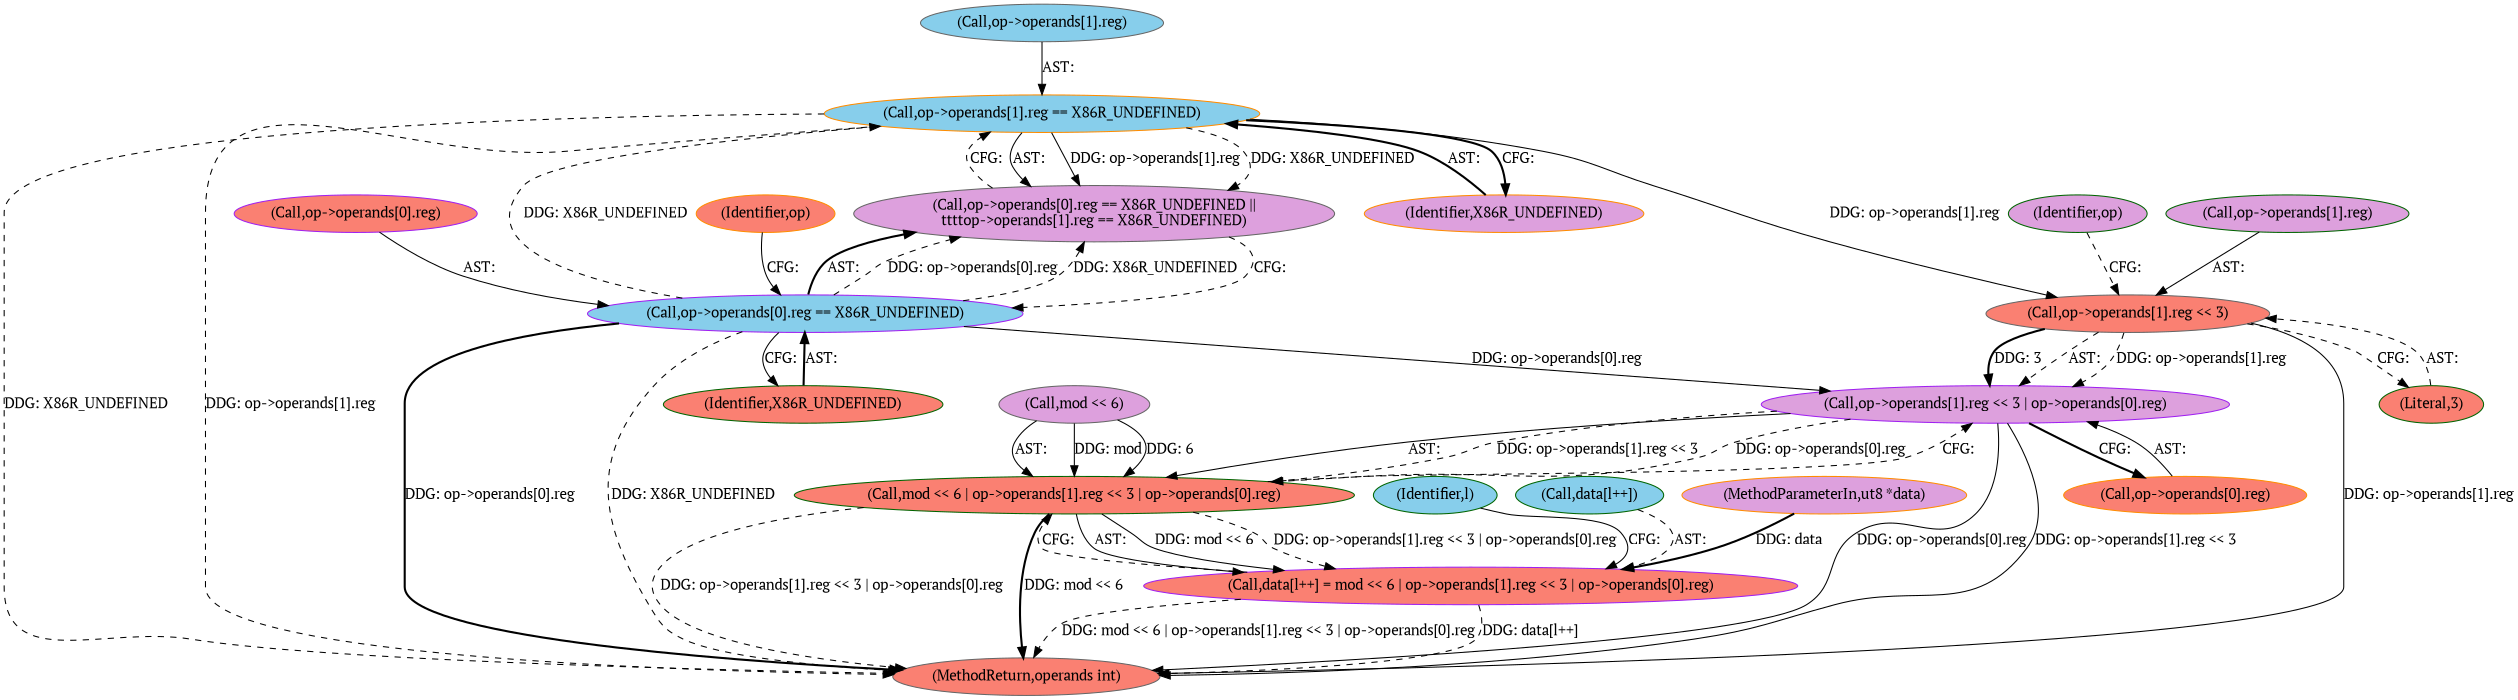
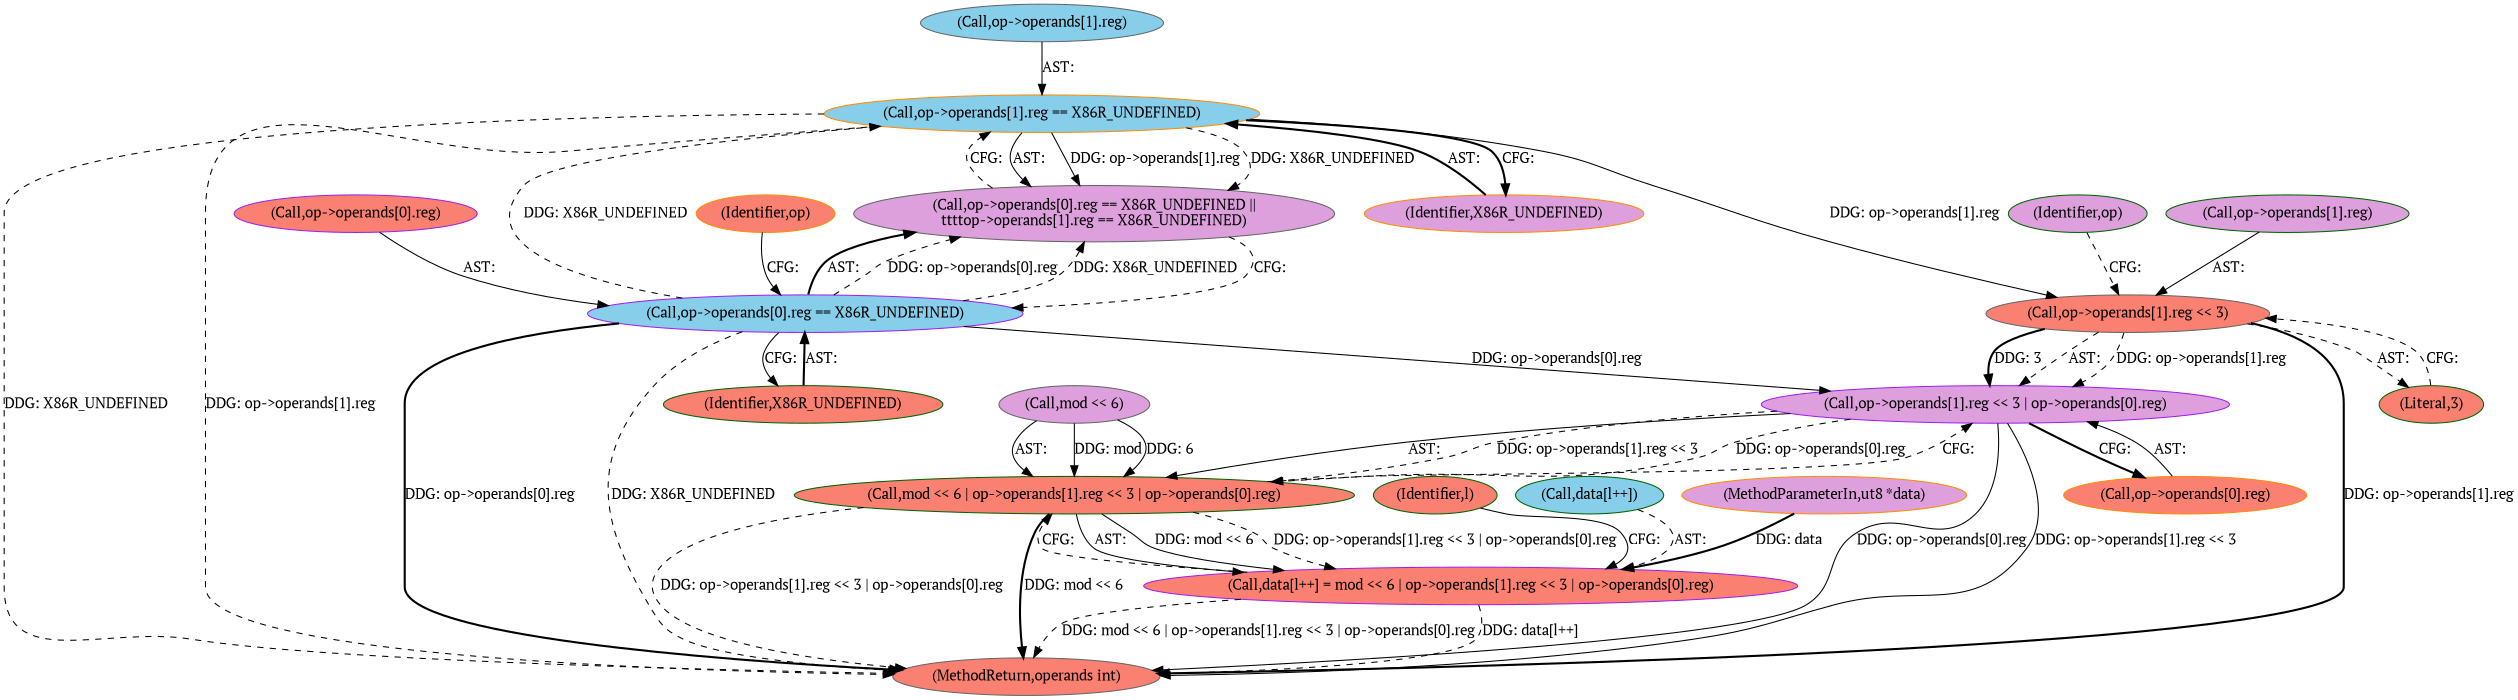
(2395, 359) -> (2395, 359)
(2444, 359) -> (2444, 359)
(1435, 495) -> (1435, 495)
(1918, 647) -> (1918, 647)
